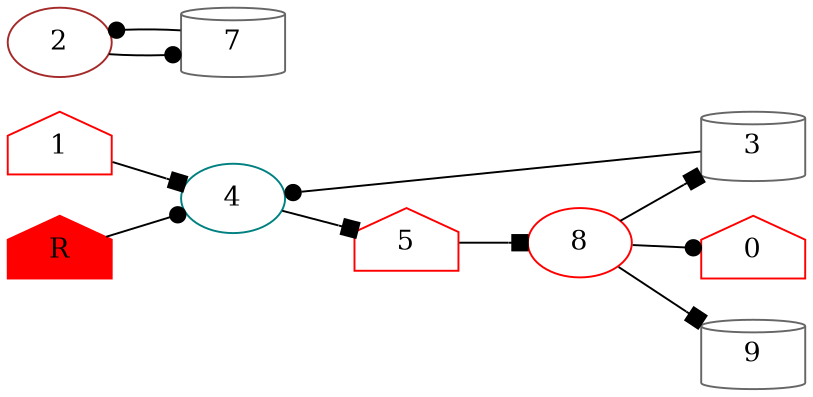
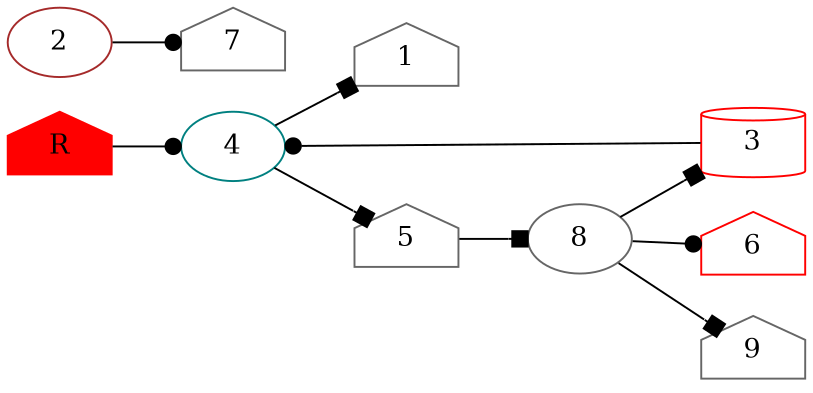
(153, 29) -> none
(233, 42) -> (233, 42)
(60, 146) -> (406, 58)
(753, 146) -> (753, 143)
(139, 170) -> (306, 109)
(406, 243) -> (406, 239)
(580, 243) -> (580, 239)
(753, 250) -> (753, 247)
(753, 354) -> (753, 351)
